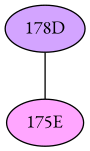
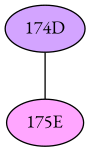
(45, 29) -> (45, 29)
